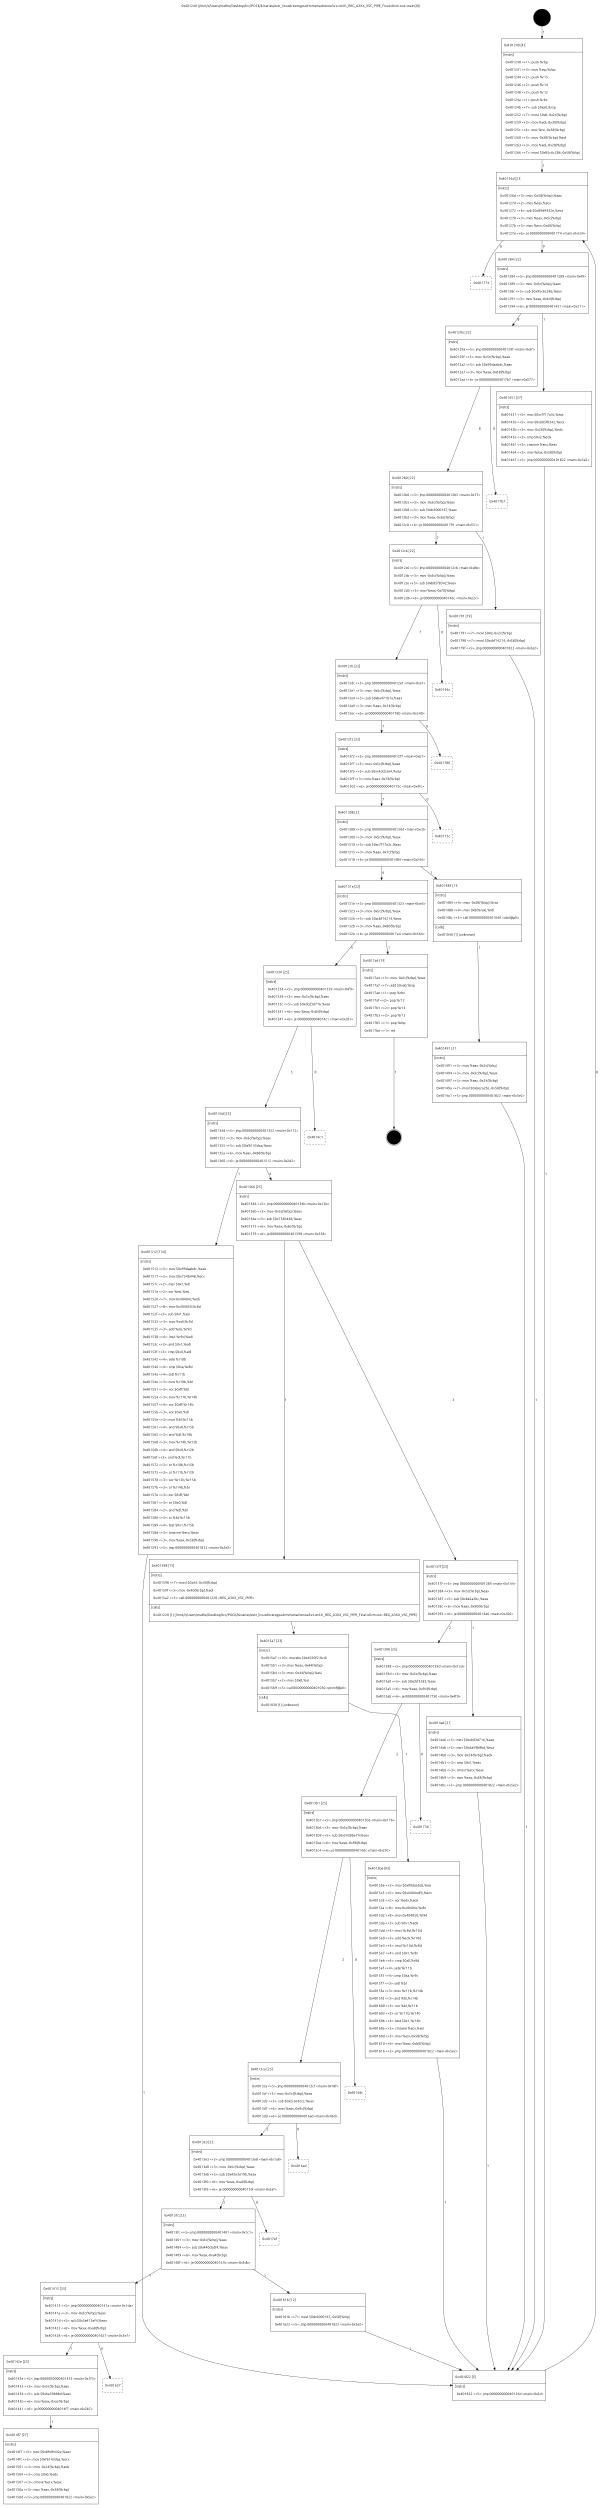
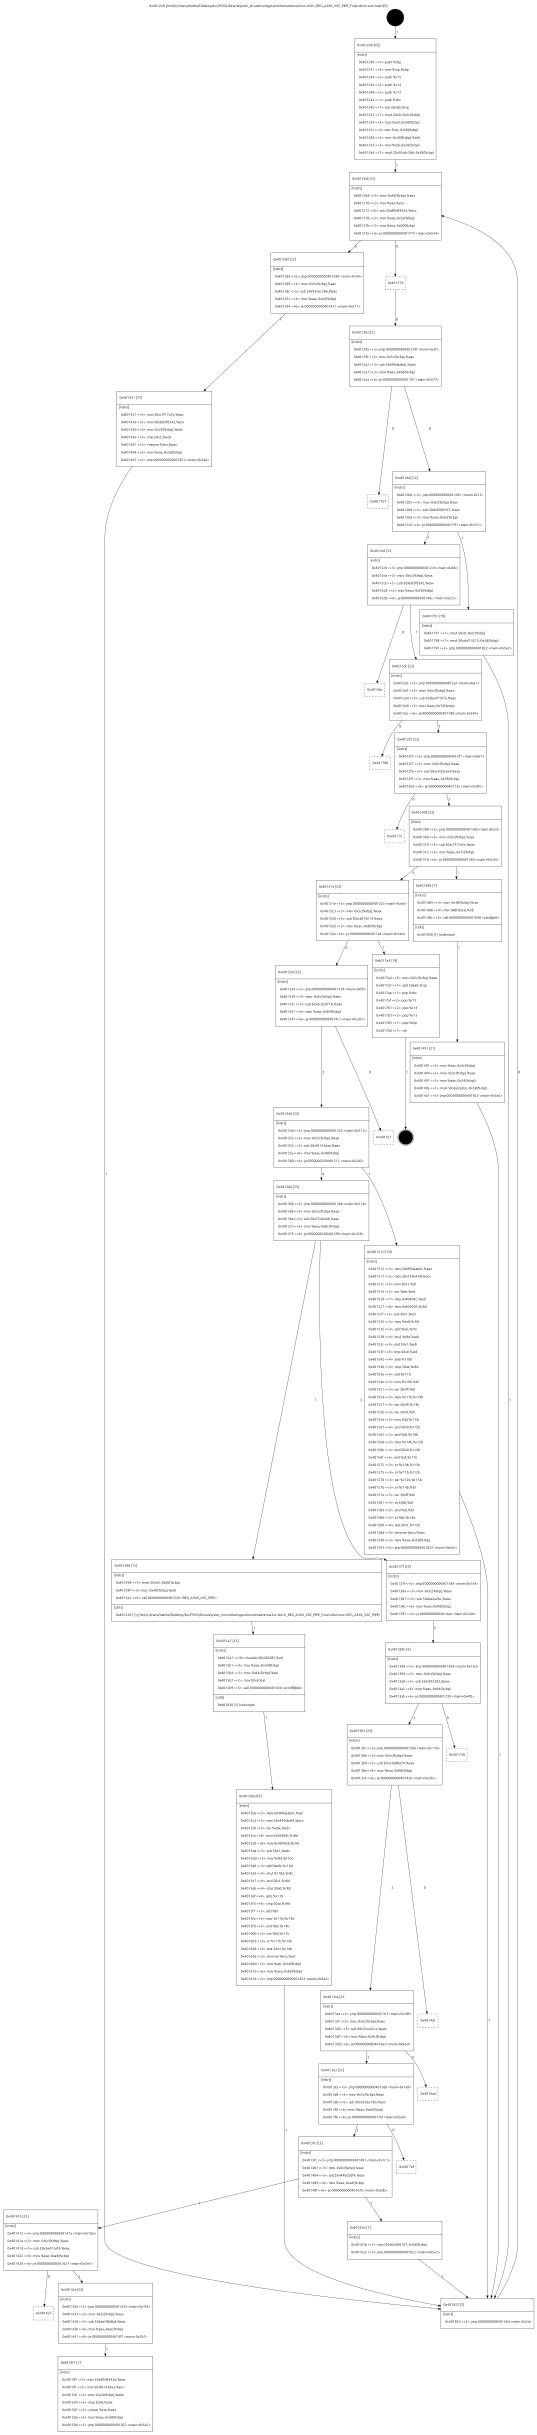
(517, 319) -> (395, 307)
(474, 1754) -> none
